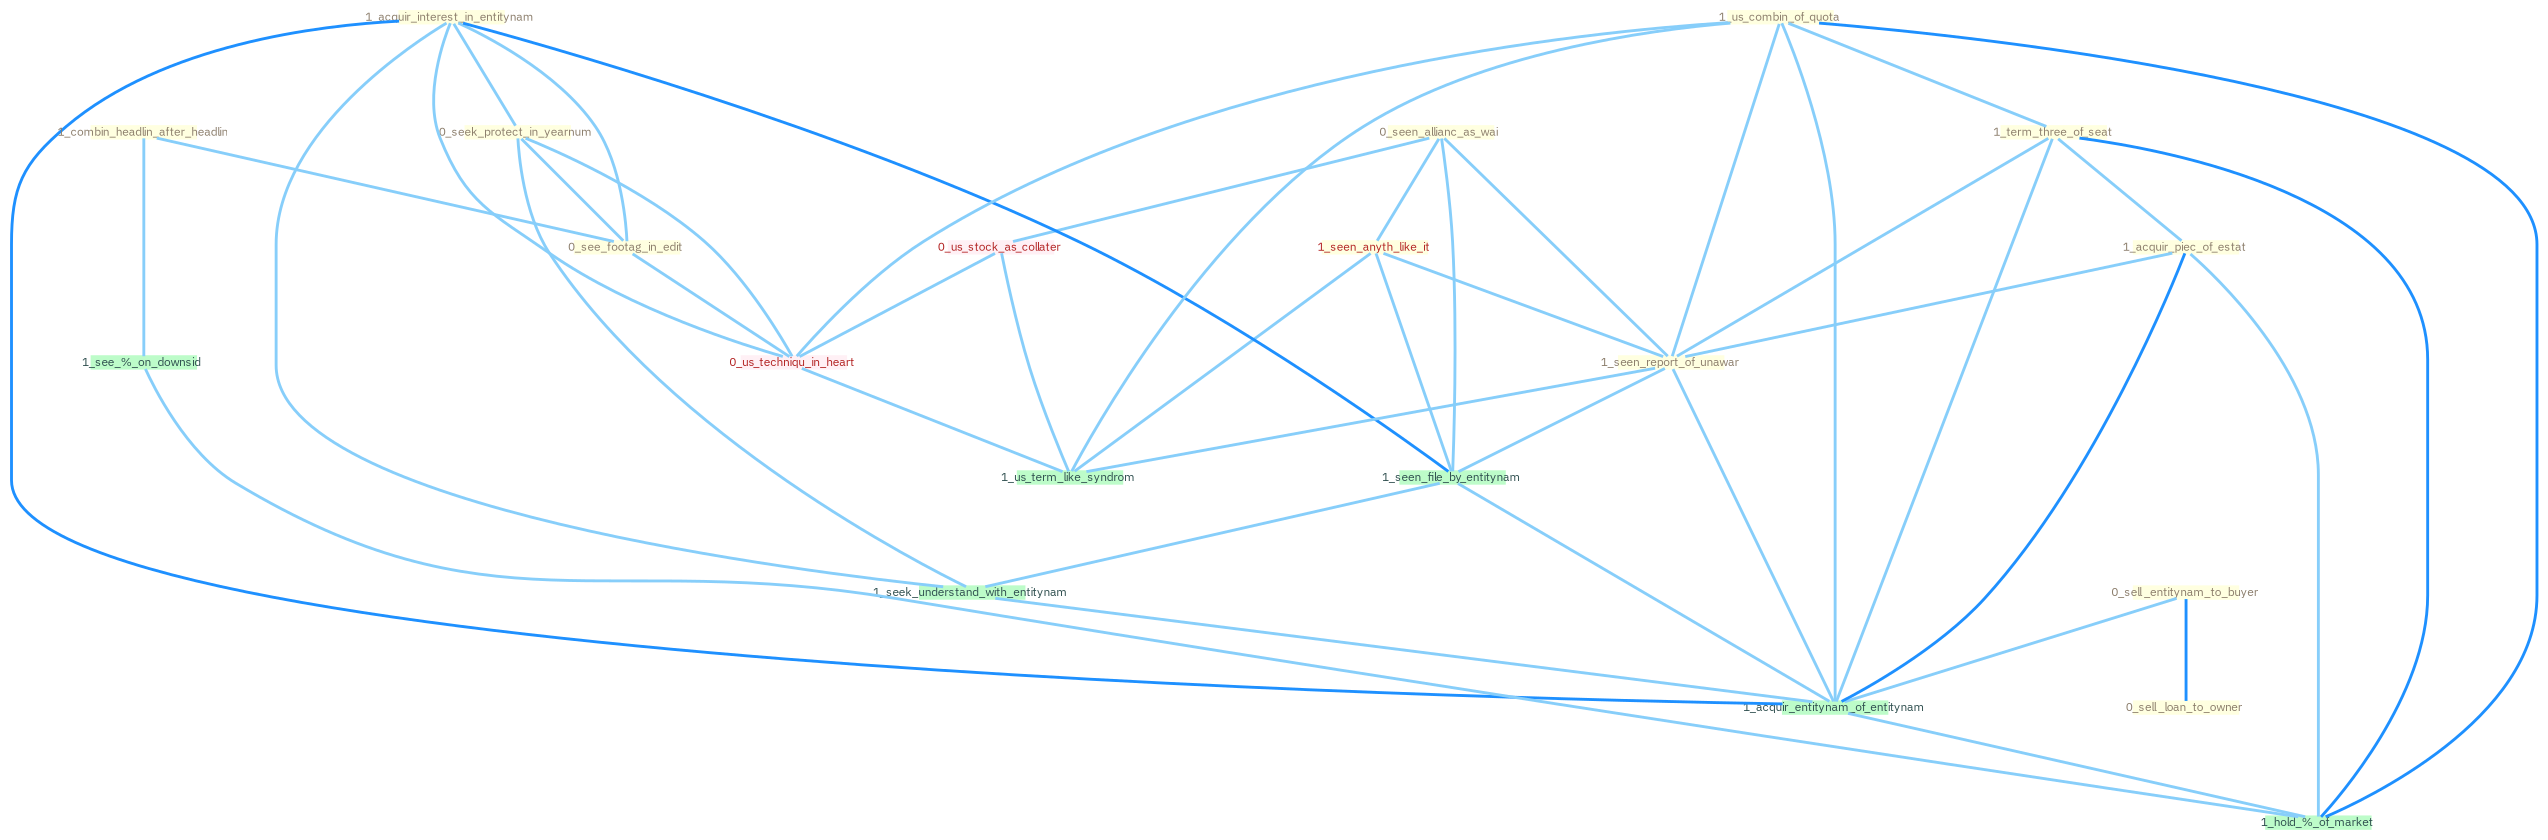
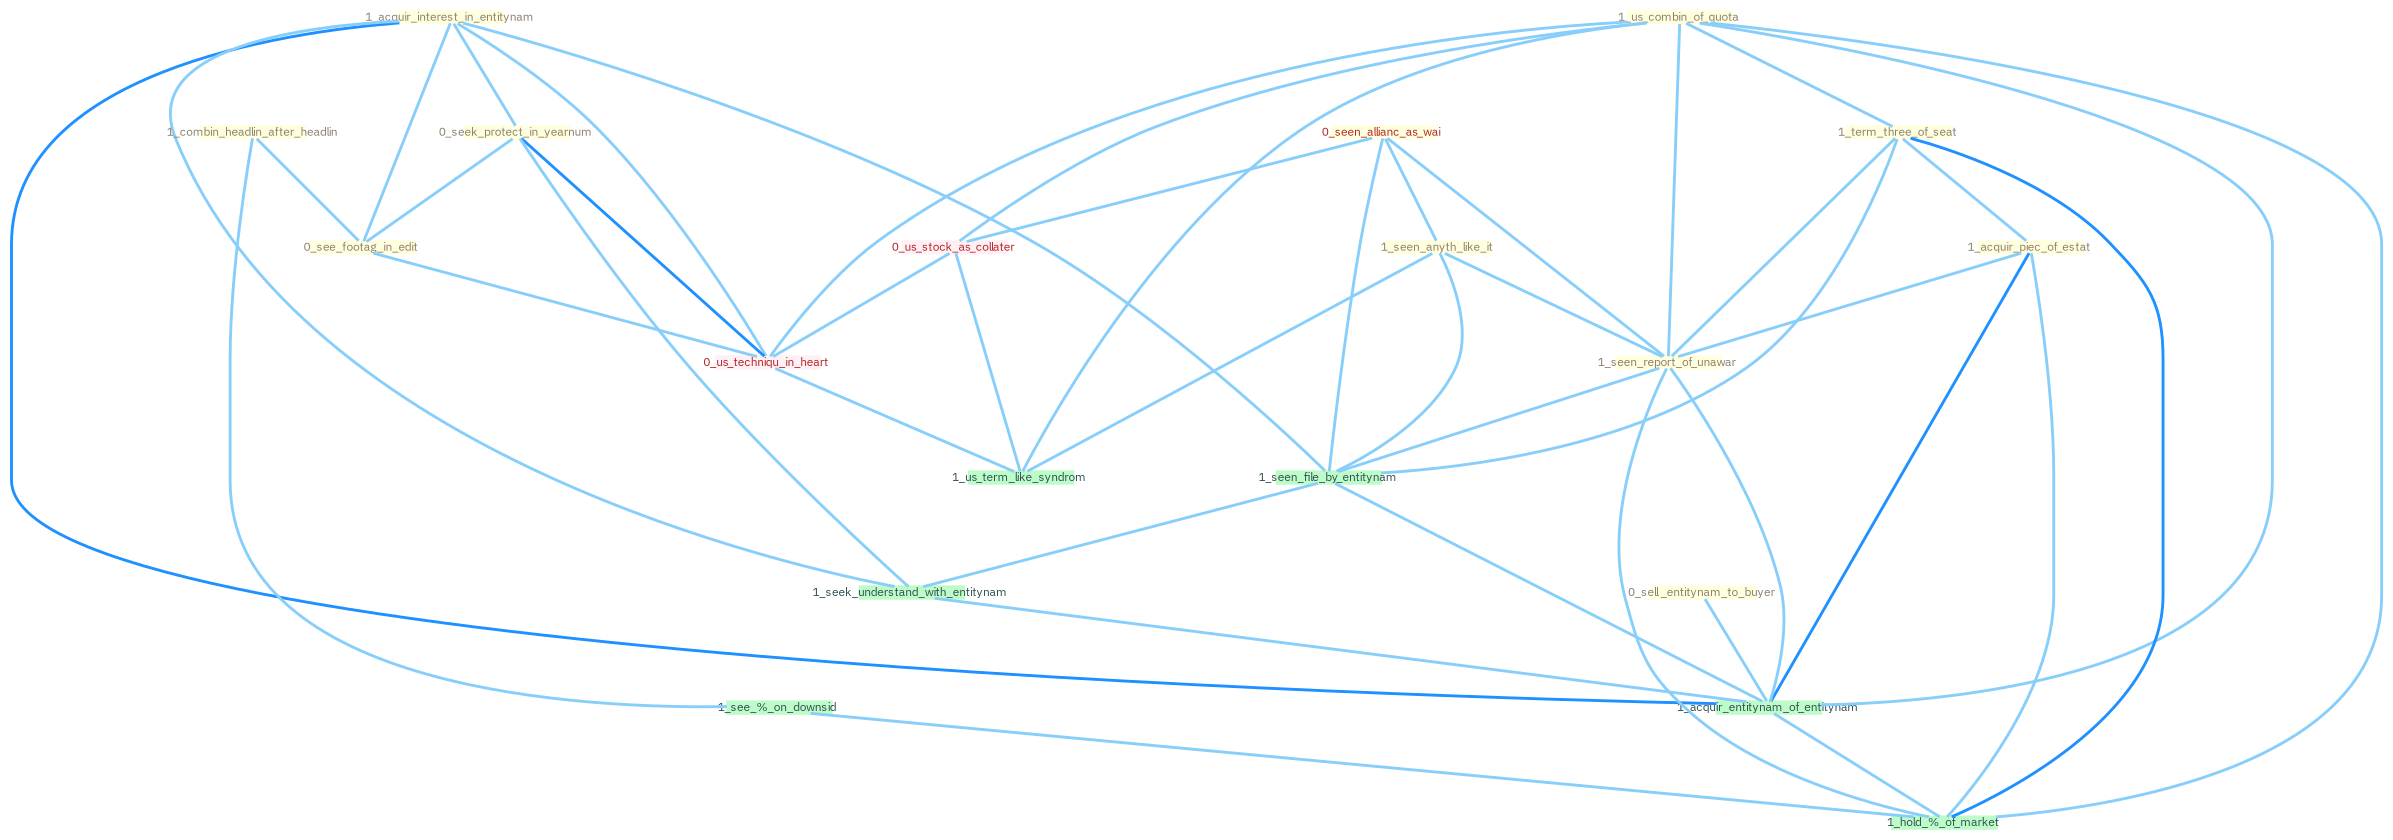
none -> (1200, 112)
(1441, 132) -> (1384, 132)
(954, 187) -> (926, 188)
(2514, 196) -> (2382, 295)
(680, 222) -> (643, 247)
(1375, 247) -> (1438, 247)
(1399, 415) -> (1654, 672)
(1944, 420) -> (1715, 387)
(2186, 708) -> none
